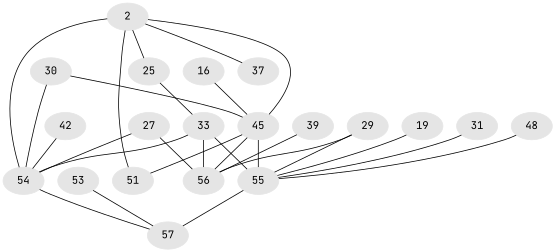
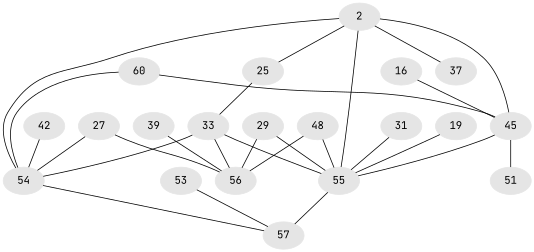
(51, 71) -> (139, 71)
(119, 99) -> (350, 99)
(234, 150) -> (279, 152)
